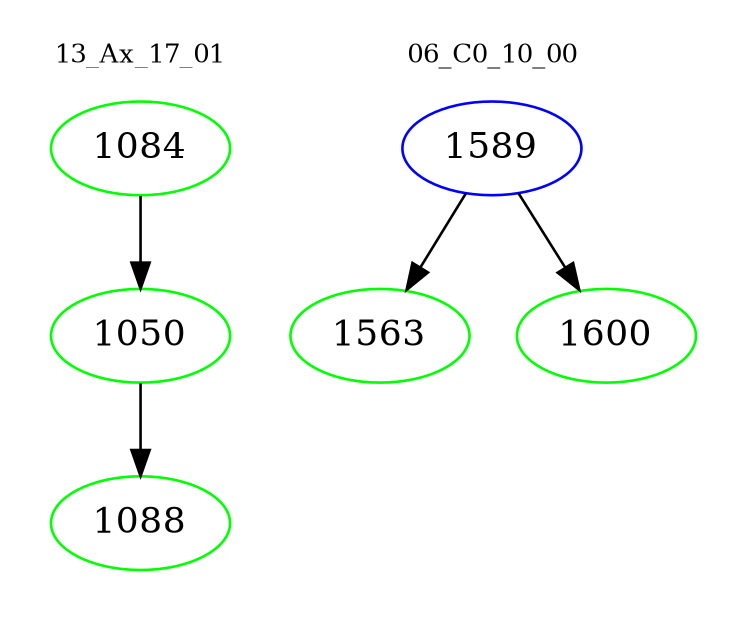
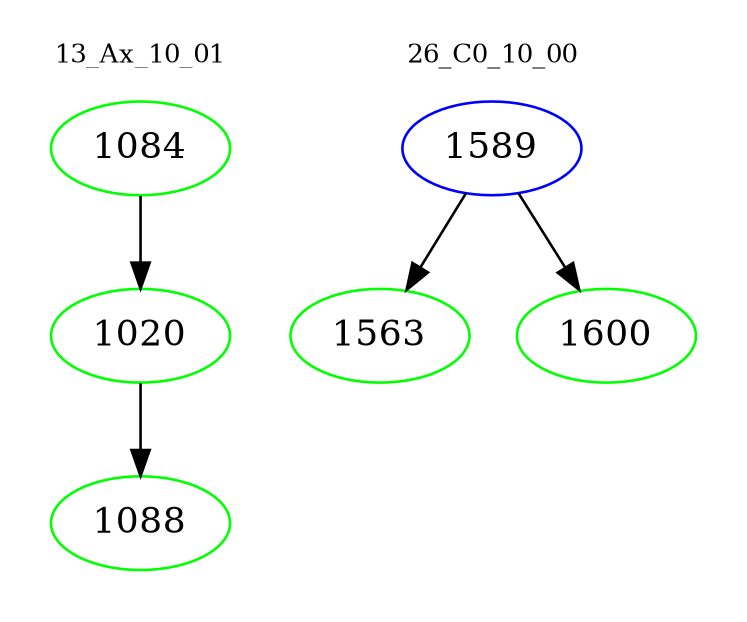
(141, 56) -> (141, 56)
(493, 56) -> (493, 56)
(141, 336) -> (141, 336)
